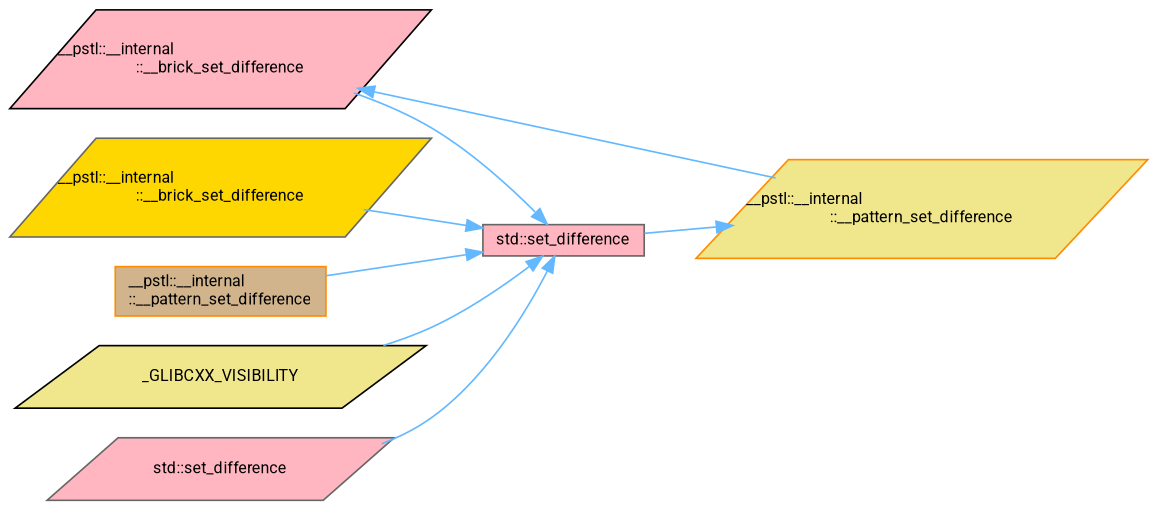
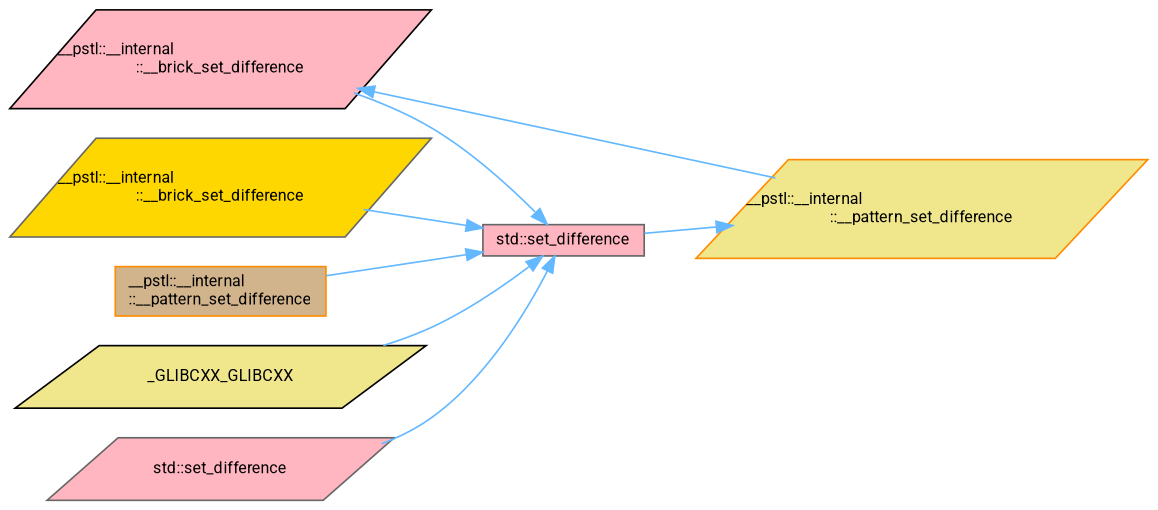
(221, 377) -> (221, 377)
